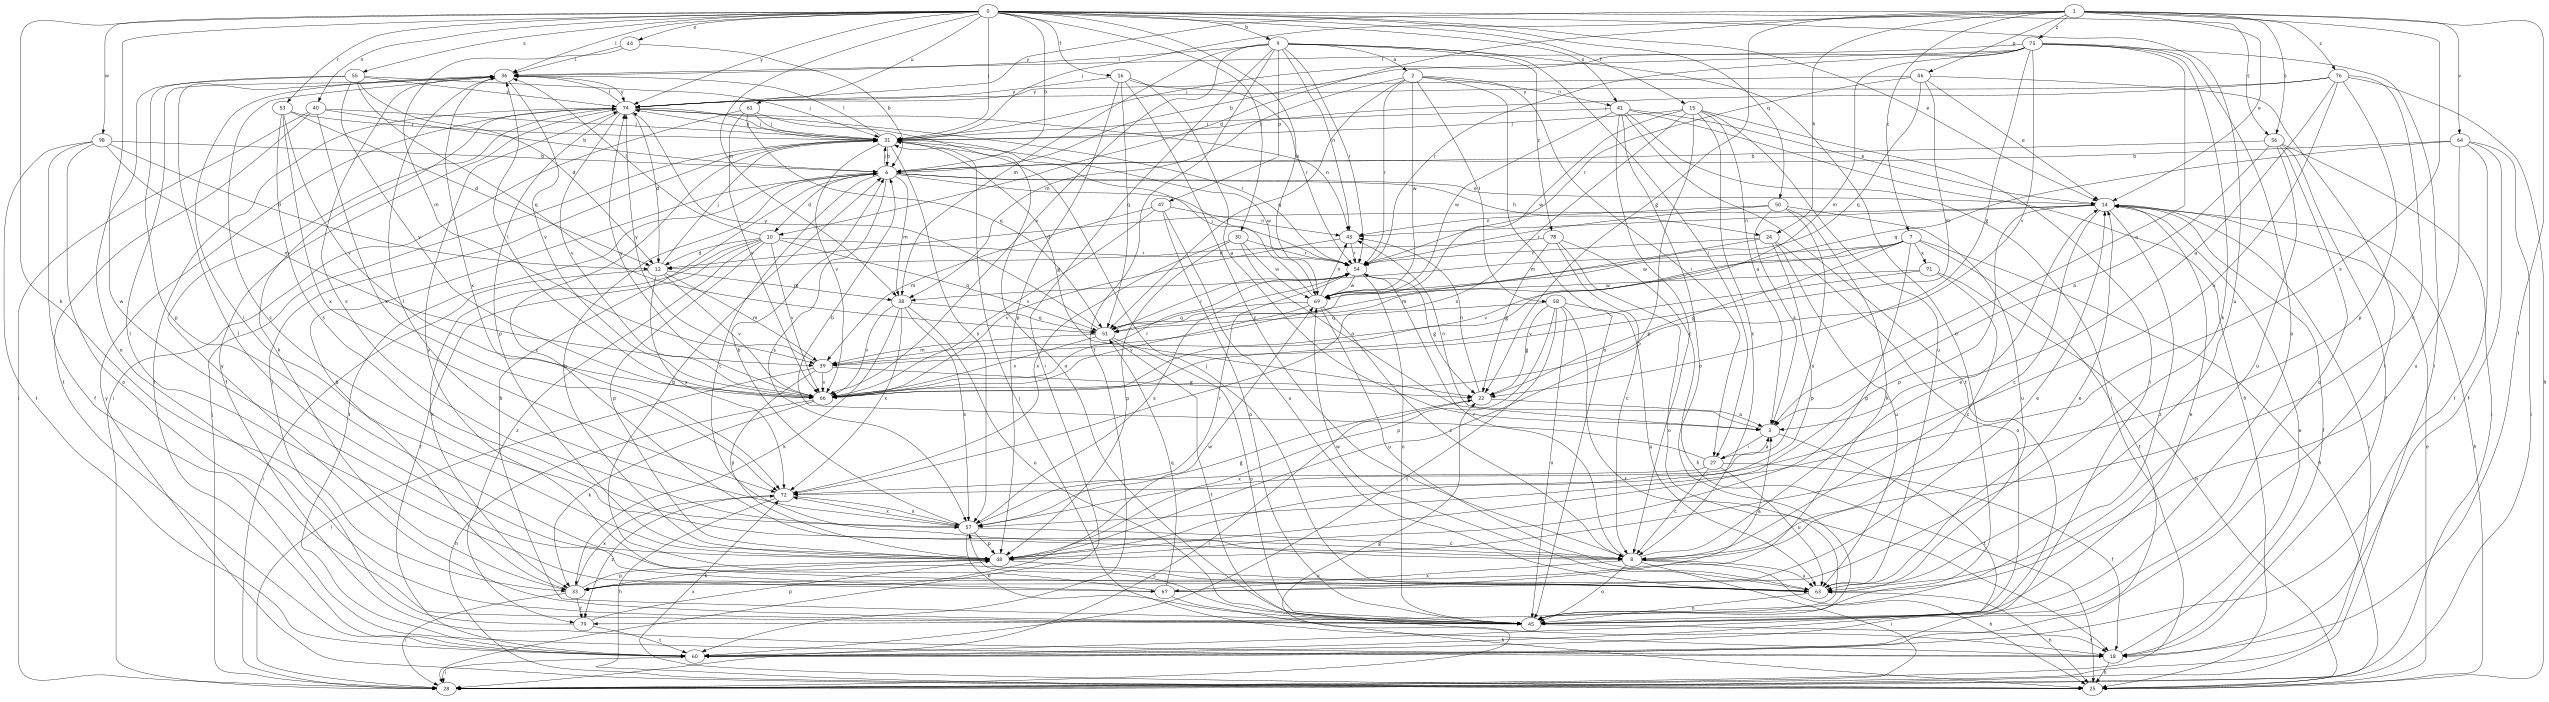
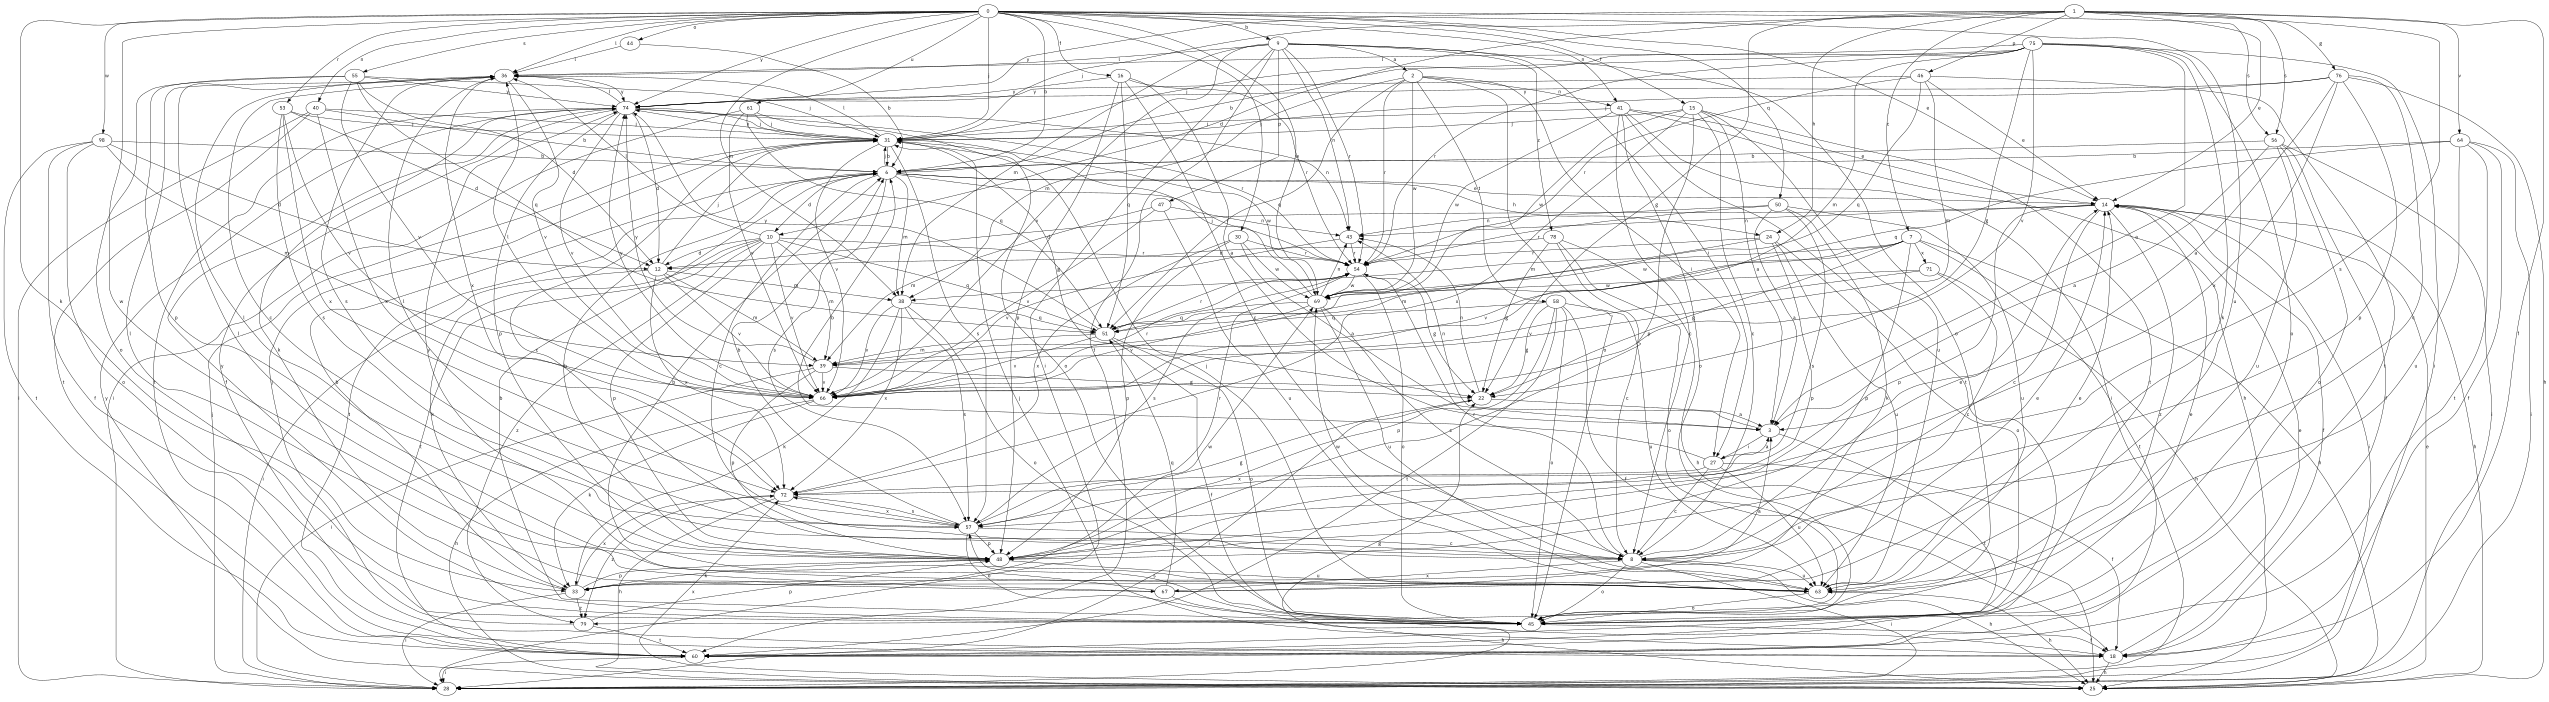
(2055, 26) -> none
(2321, 44) -> (2321, 44)
(474, 241) -> (822, 287)
(1279, 524) -> none
